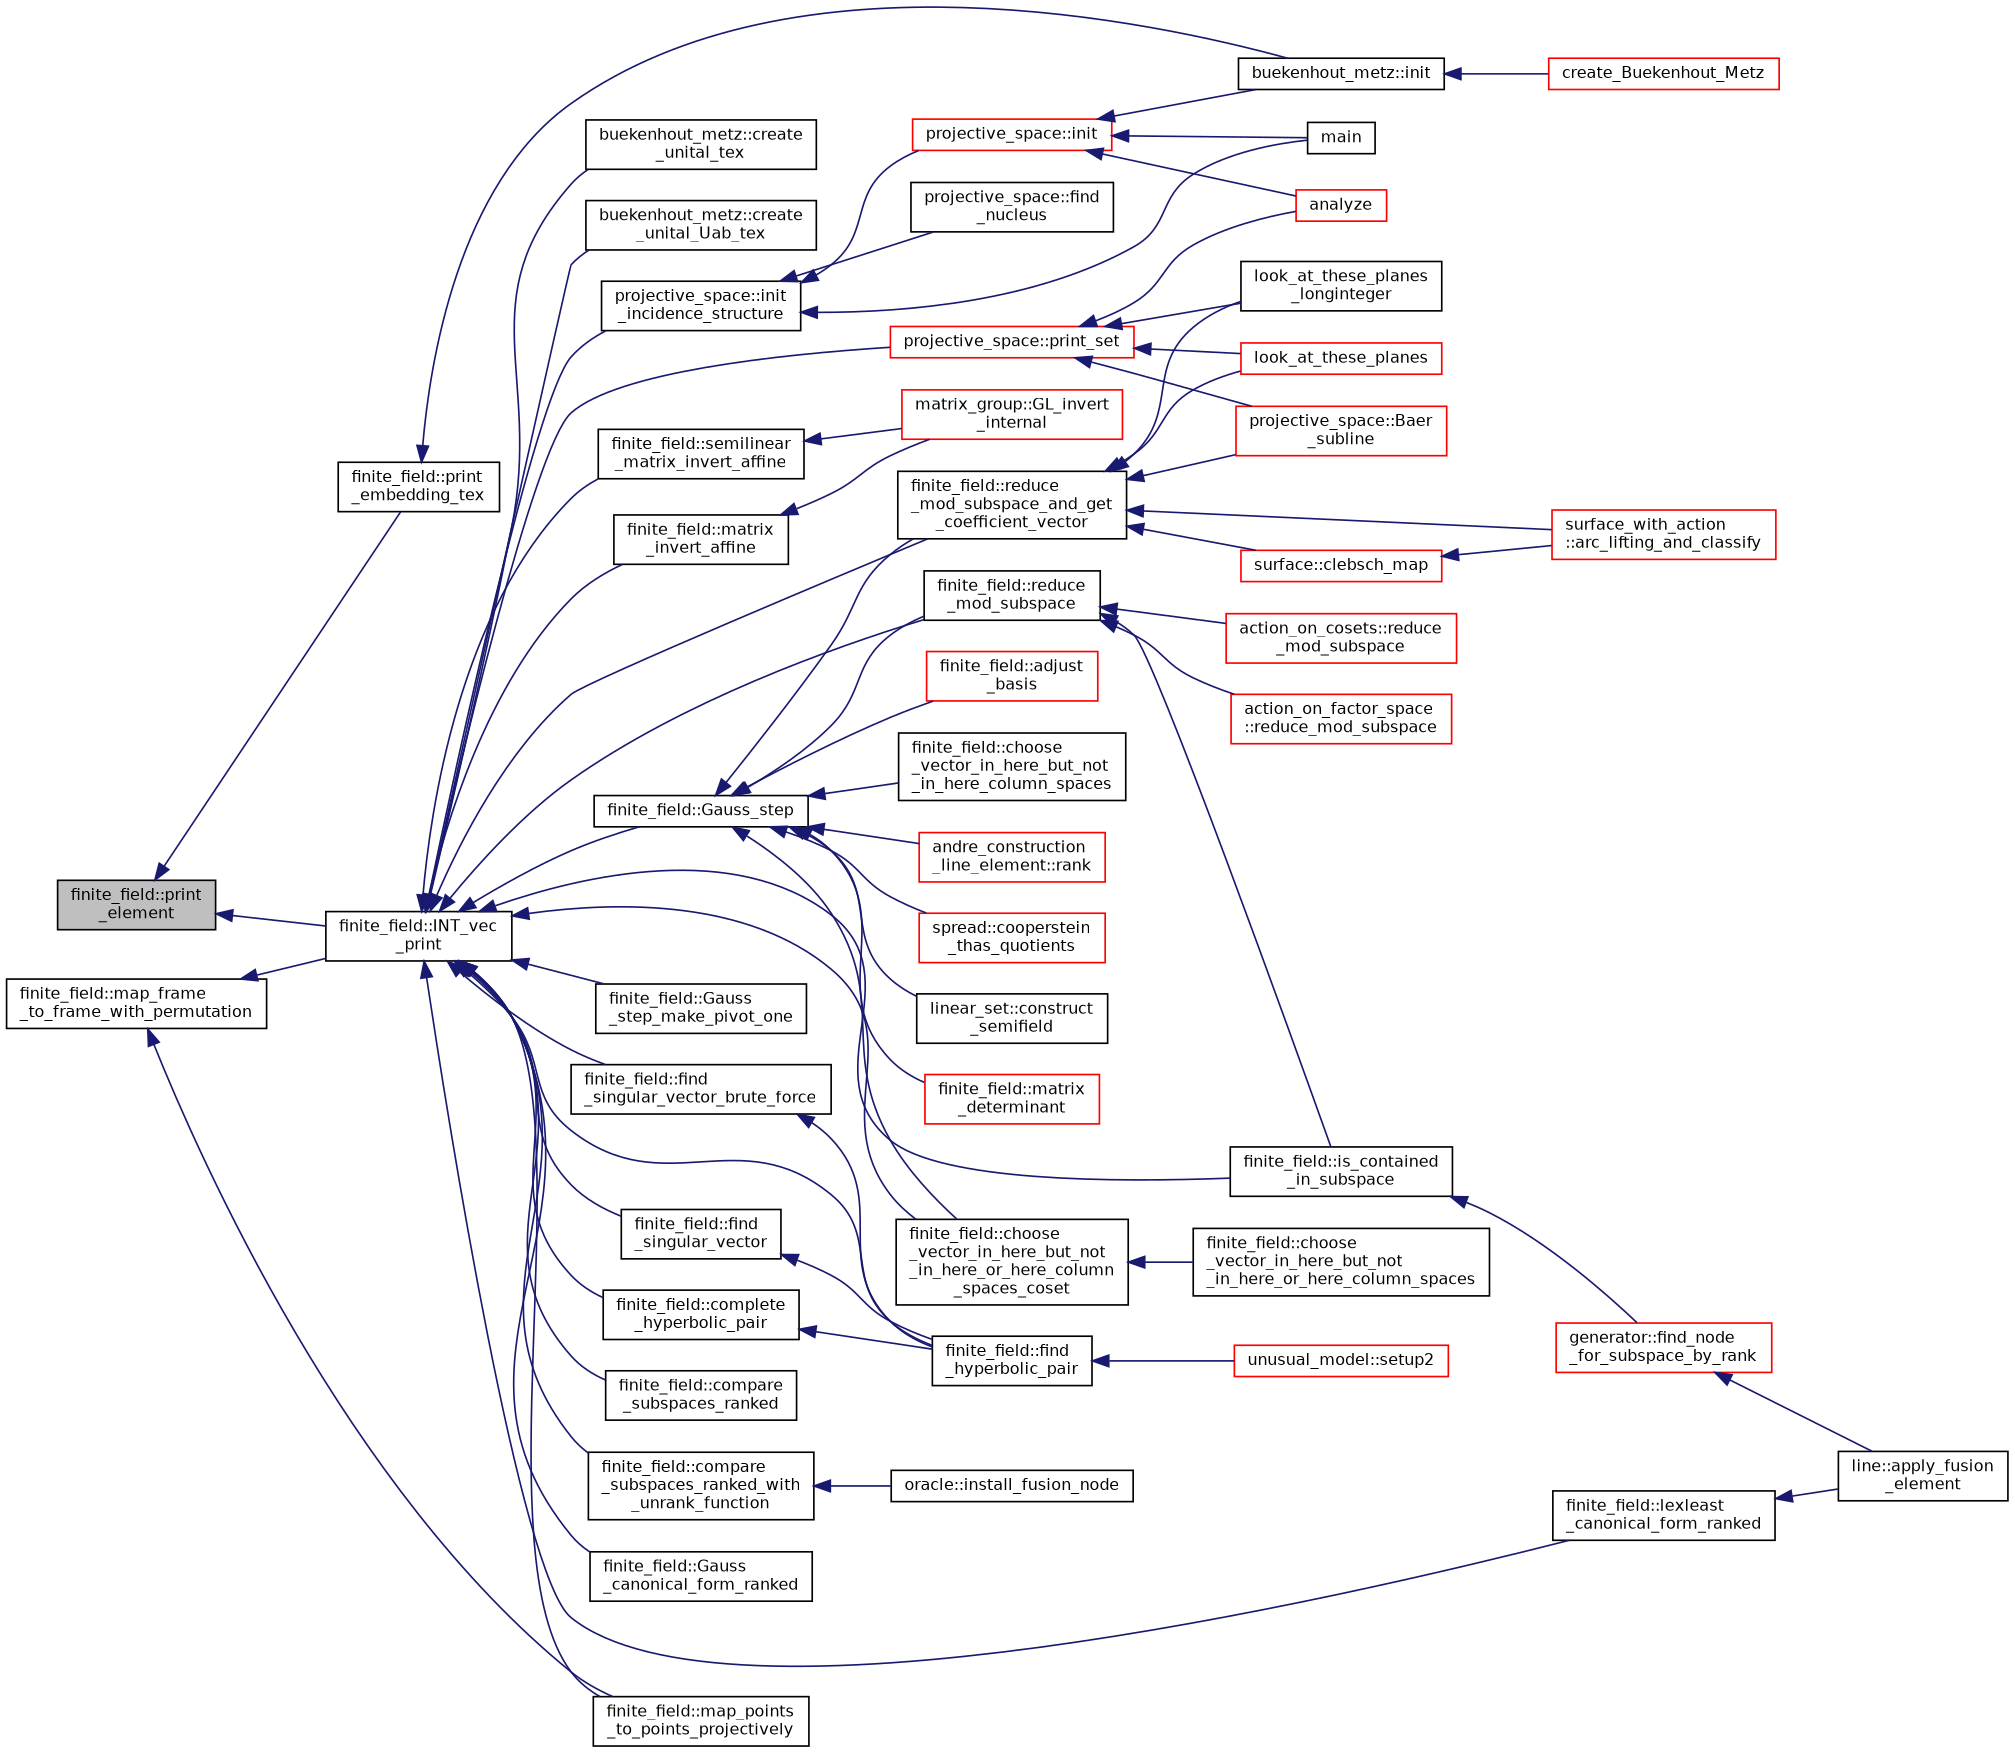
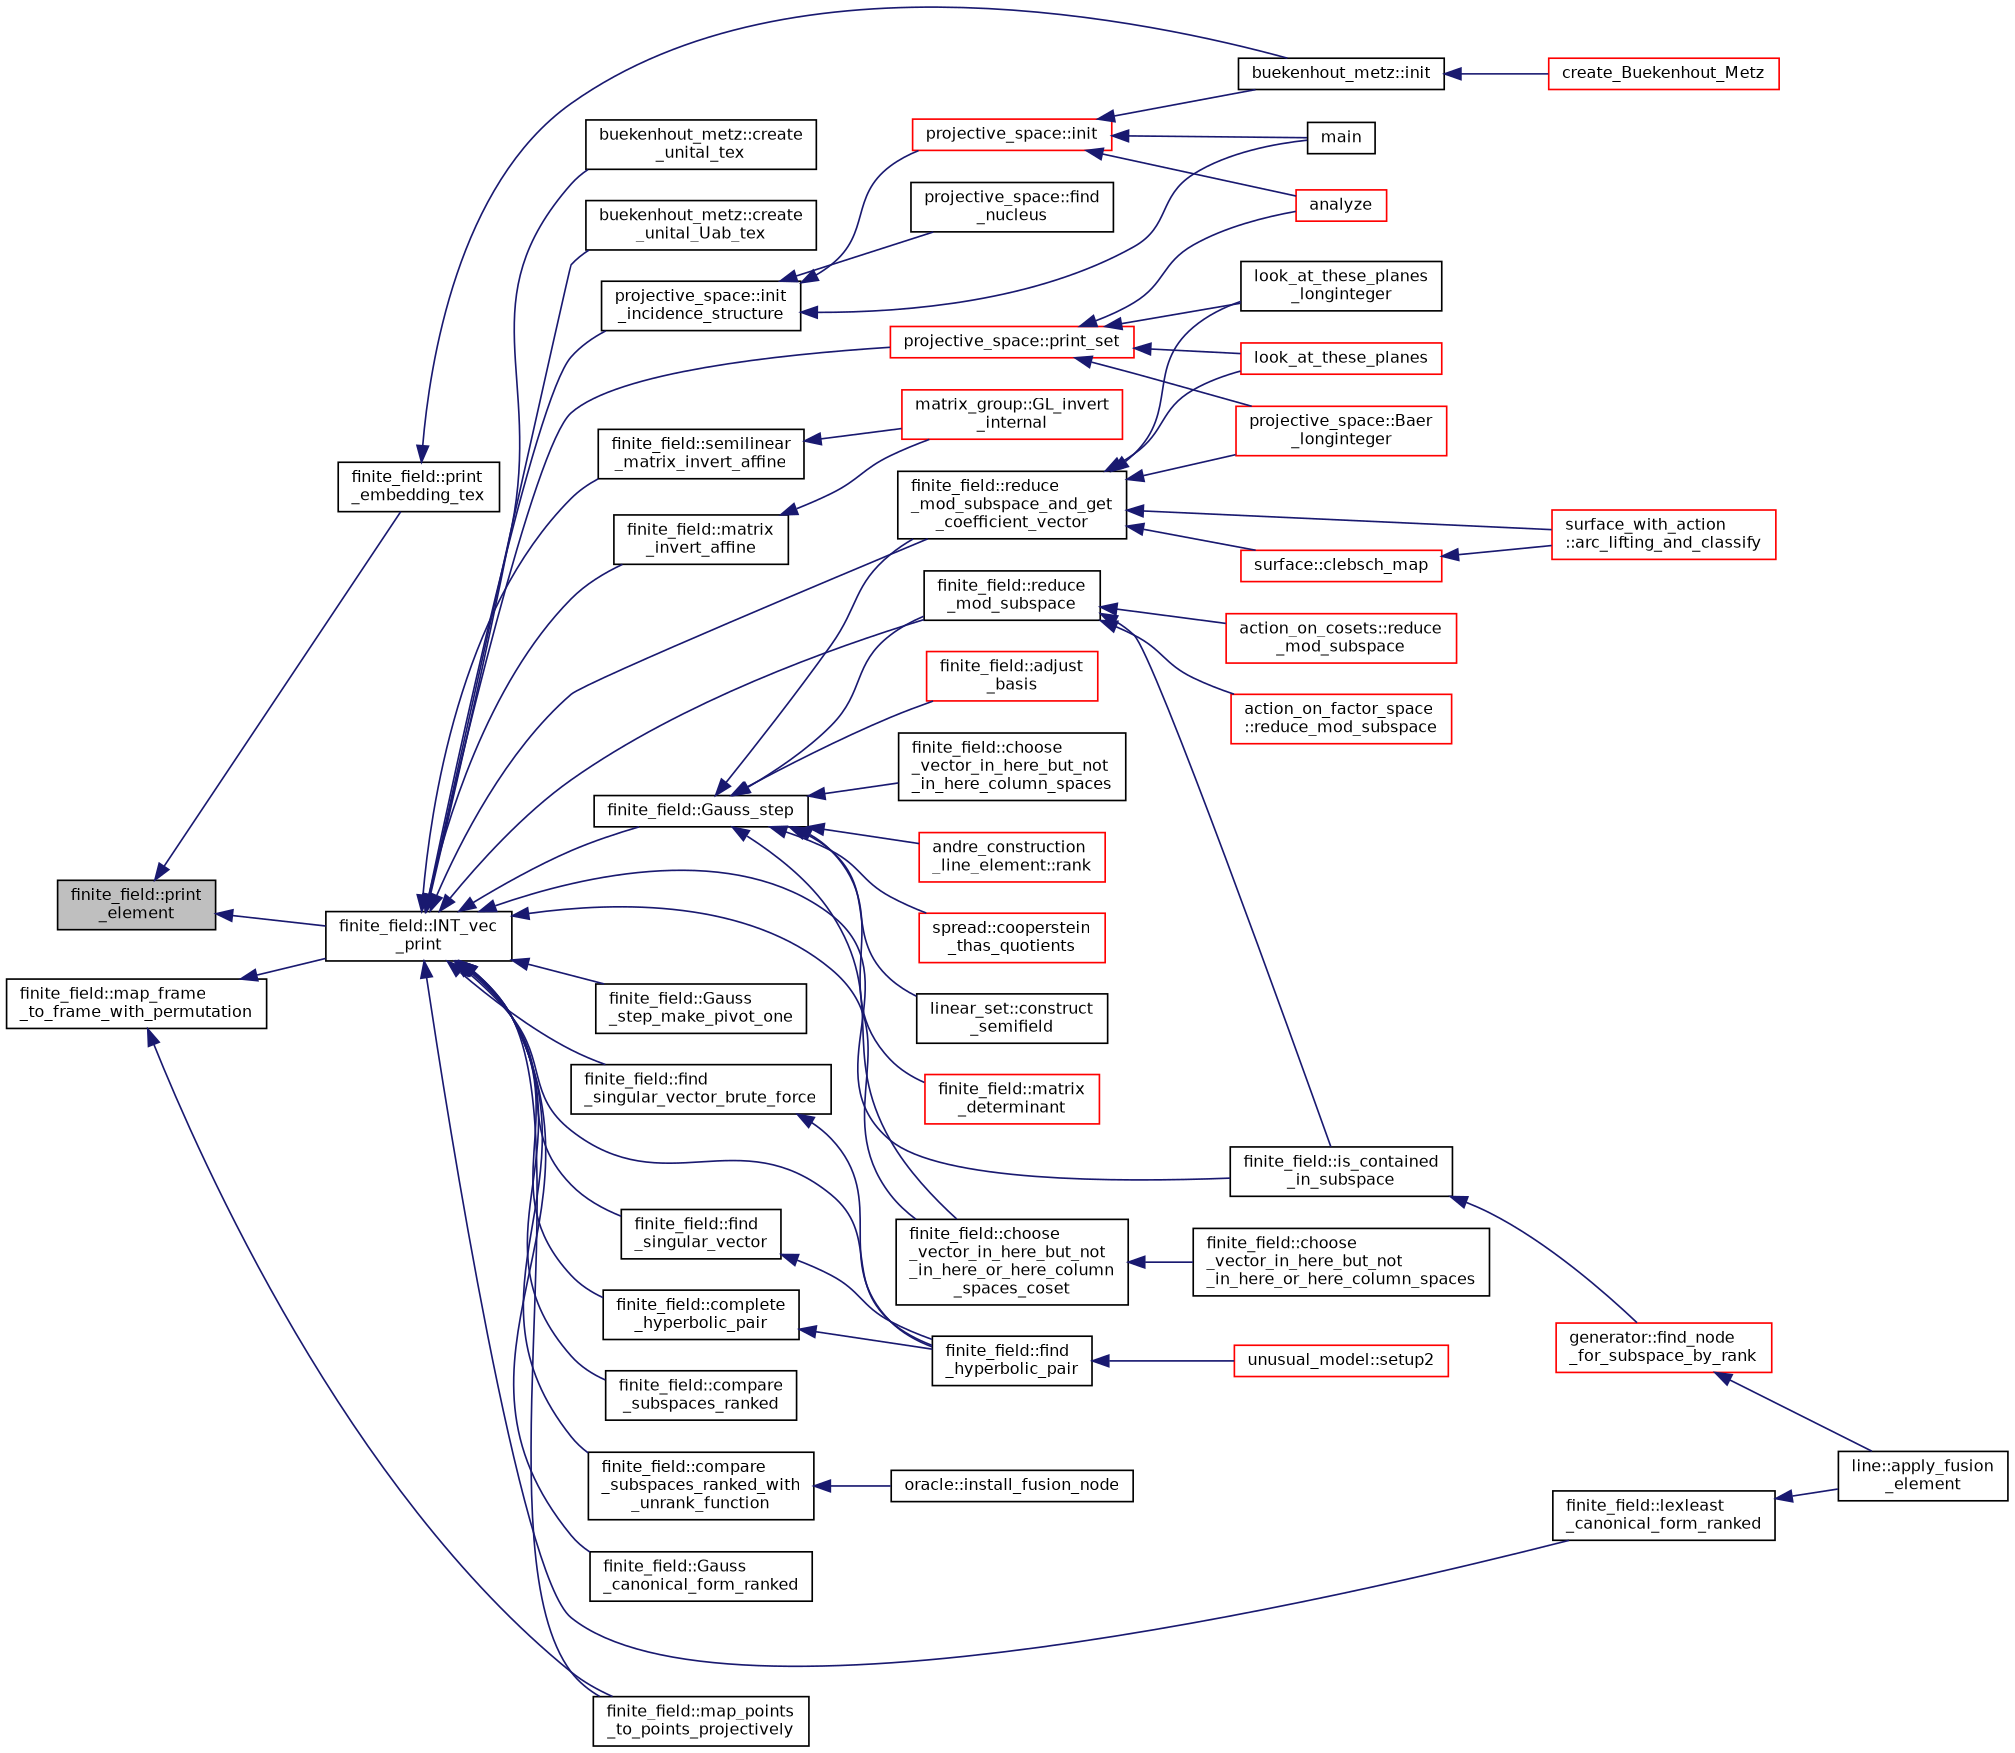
(1341, 431) -> (1341, 431)
